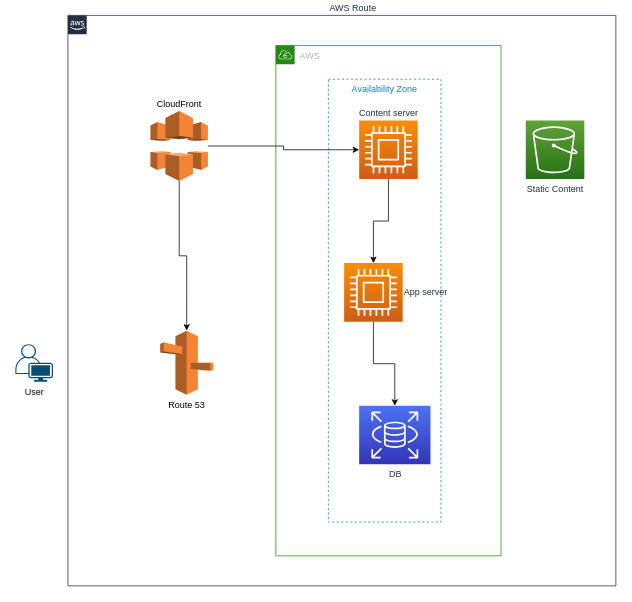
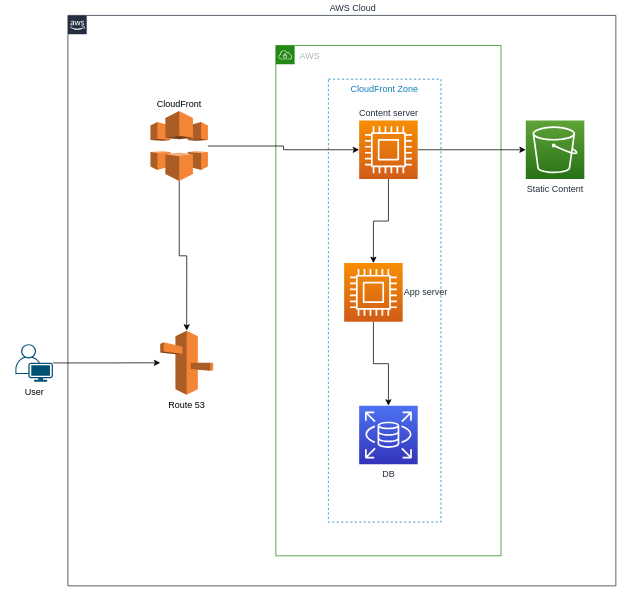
(353, 8) -> (353, 8)
(384, 90) -> (384, 90)
none -> (468, 150)
none -> (145, 363)
(395, 435) -> (388, 435)
